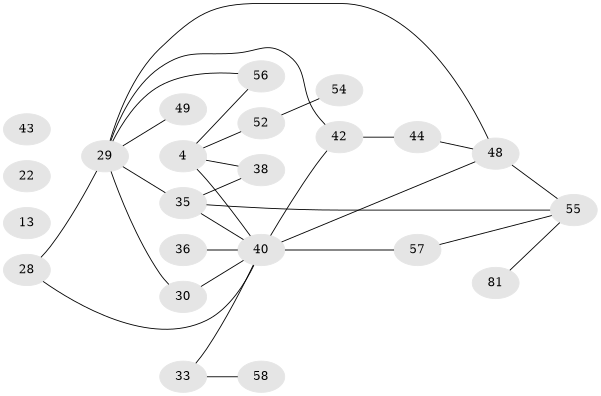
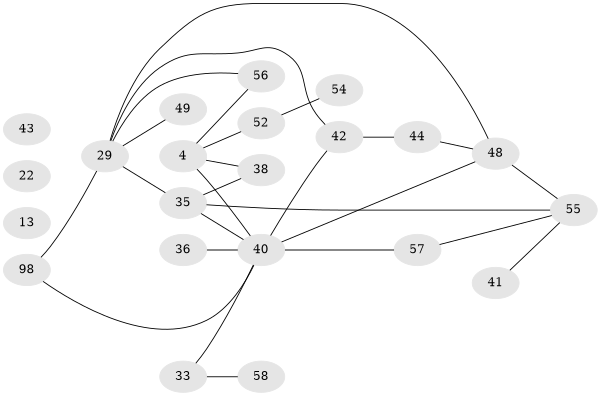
(27, 270) -> (27, 270)
(496, 283) -> (496, 283)
(183, 297) -> none
